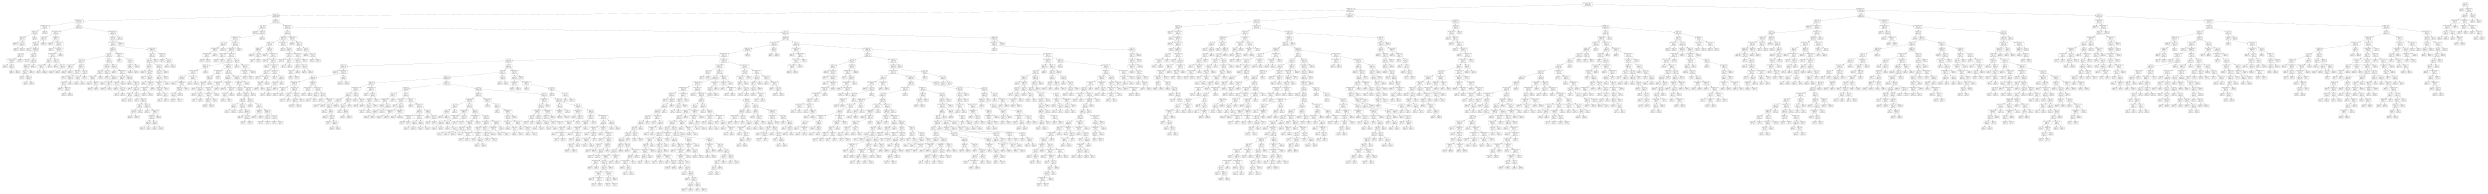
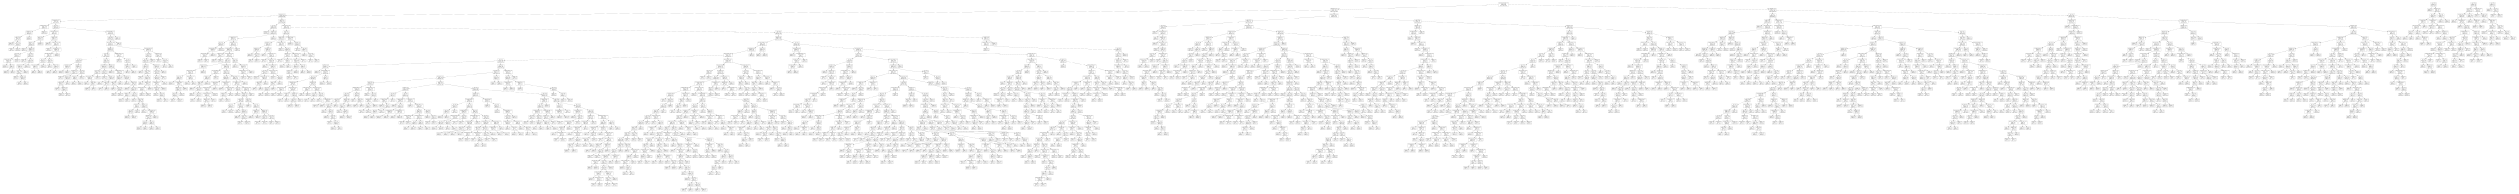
(1302, 106) -> none
